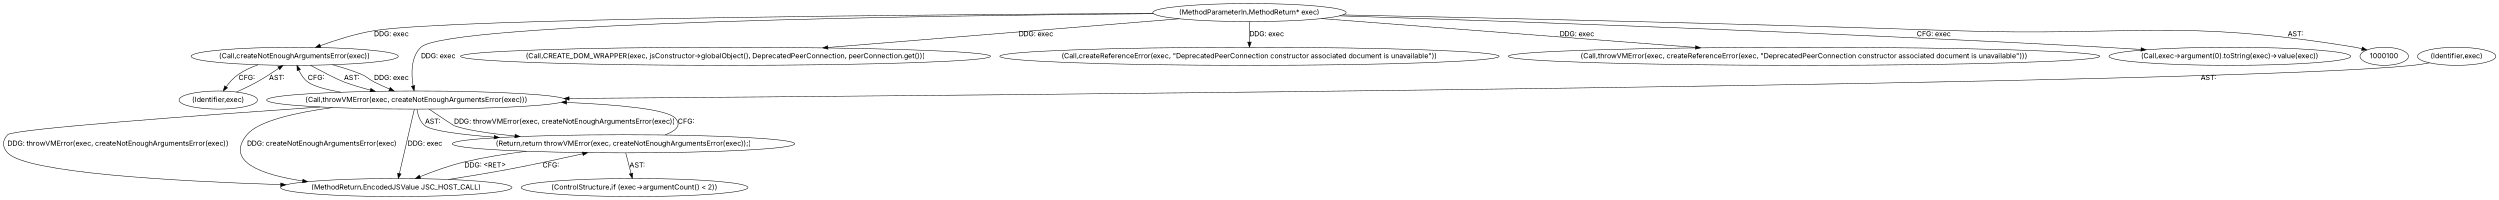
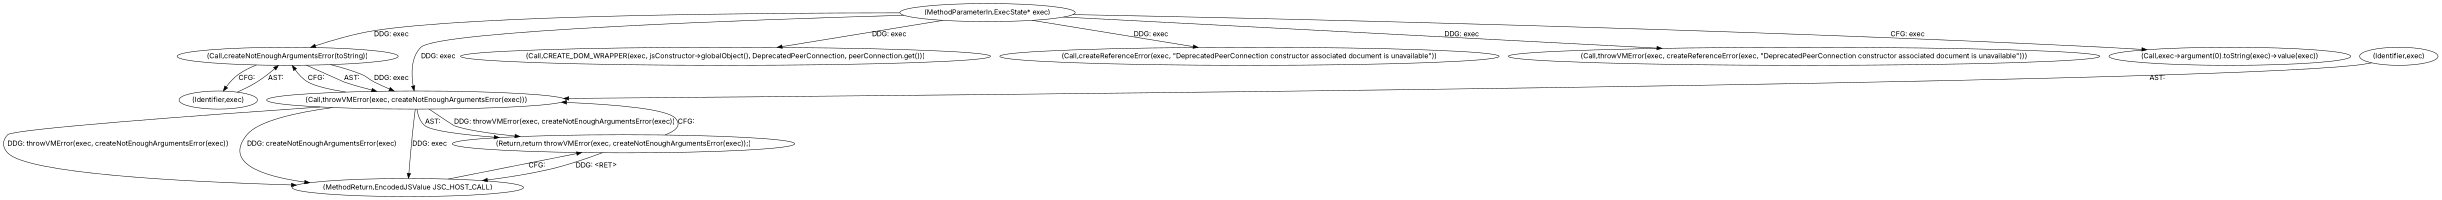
(1249, 13) -> (988, 13)
(295, 56) -> (288, 56)
(2384, 56) -> none
(635, 188) -> none
